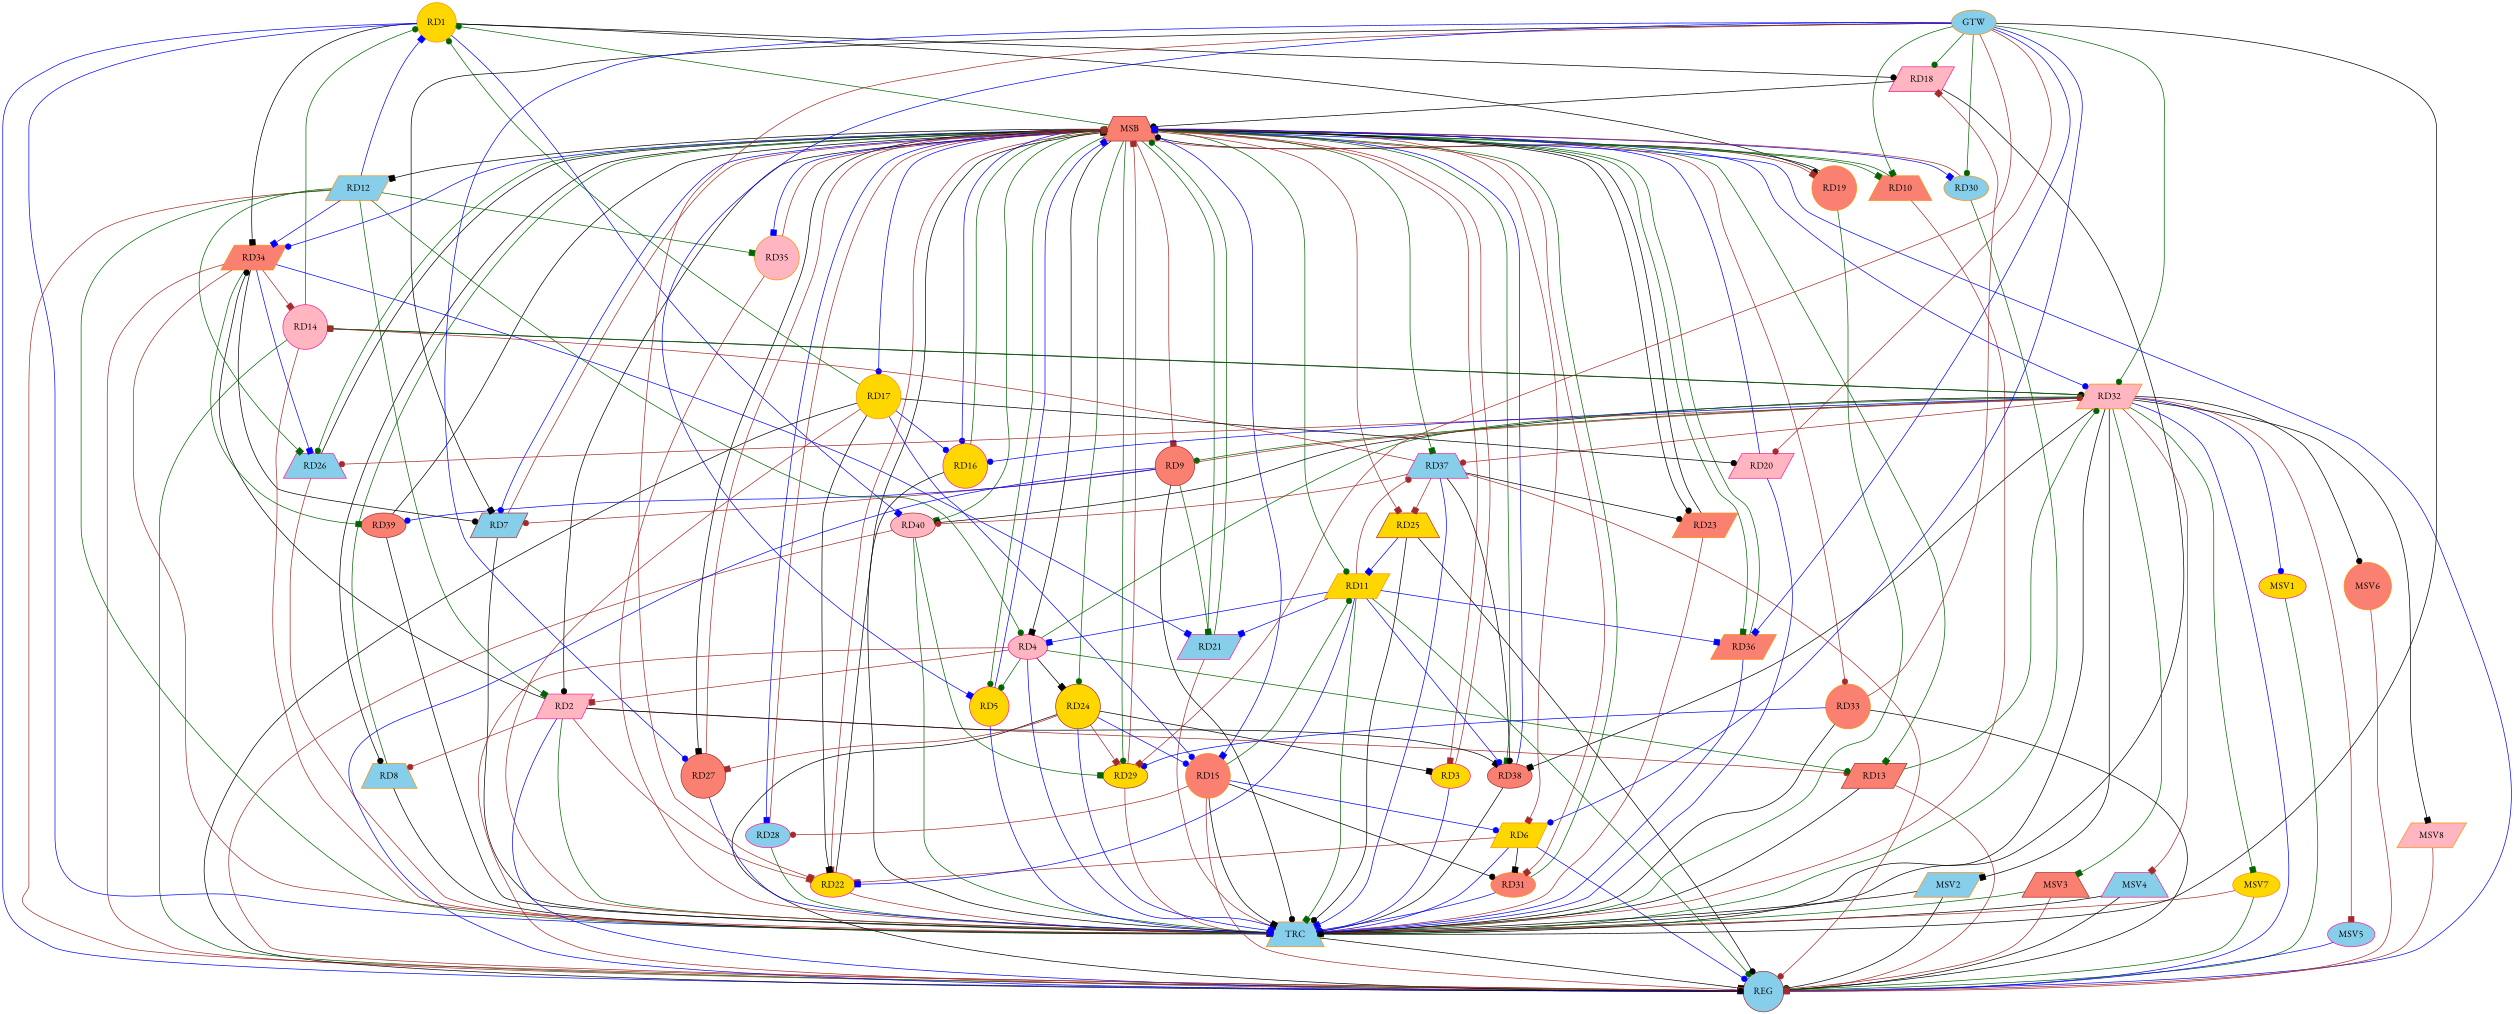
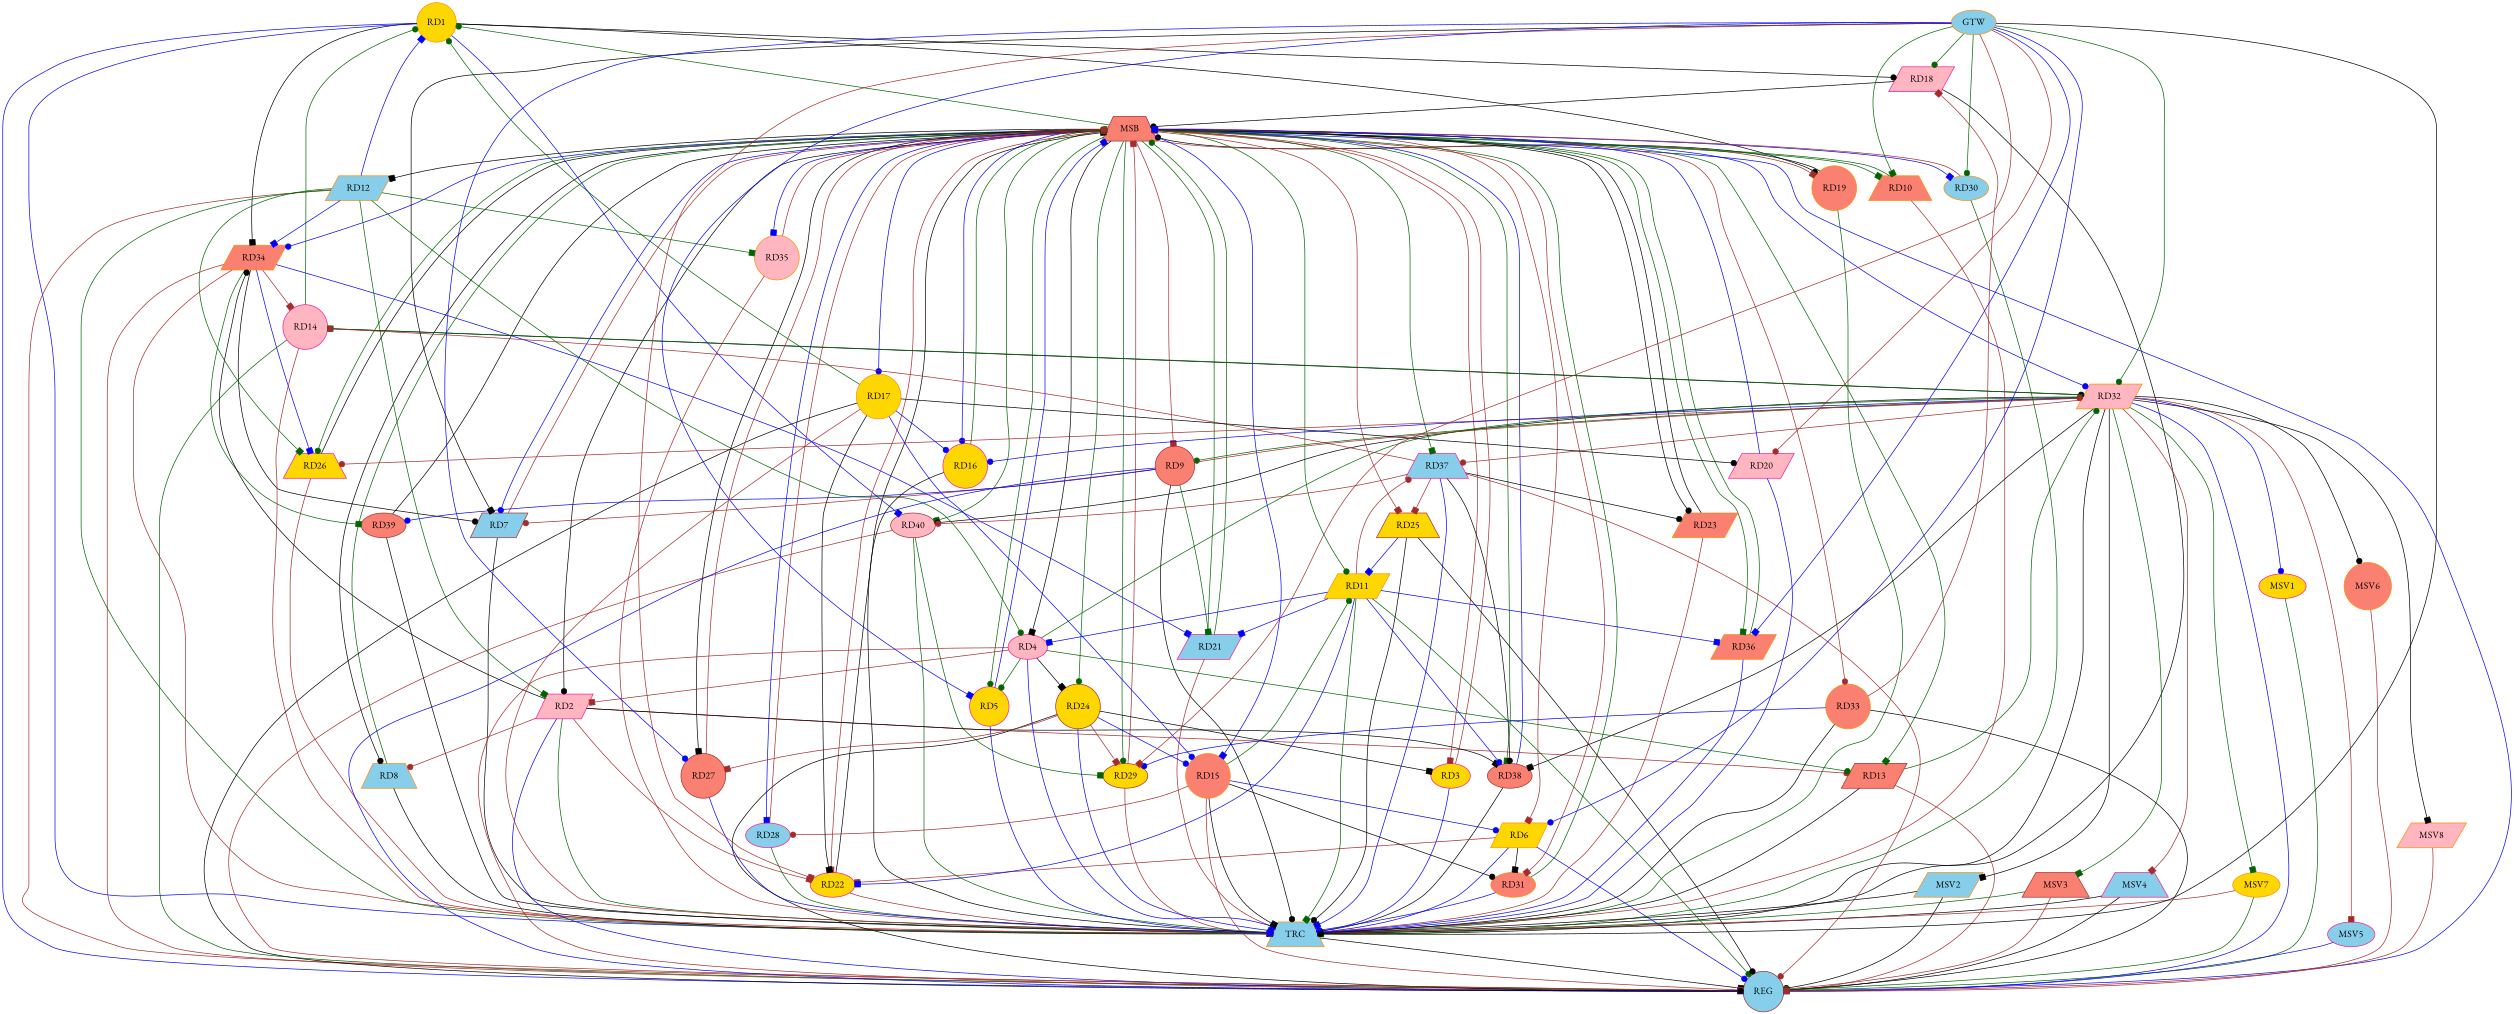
(315, 466) -> (315, 466)
